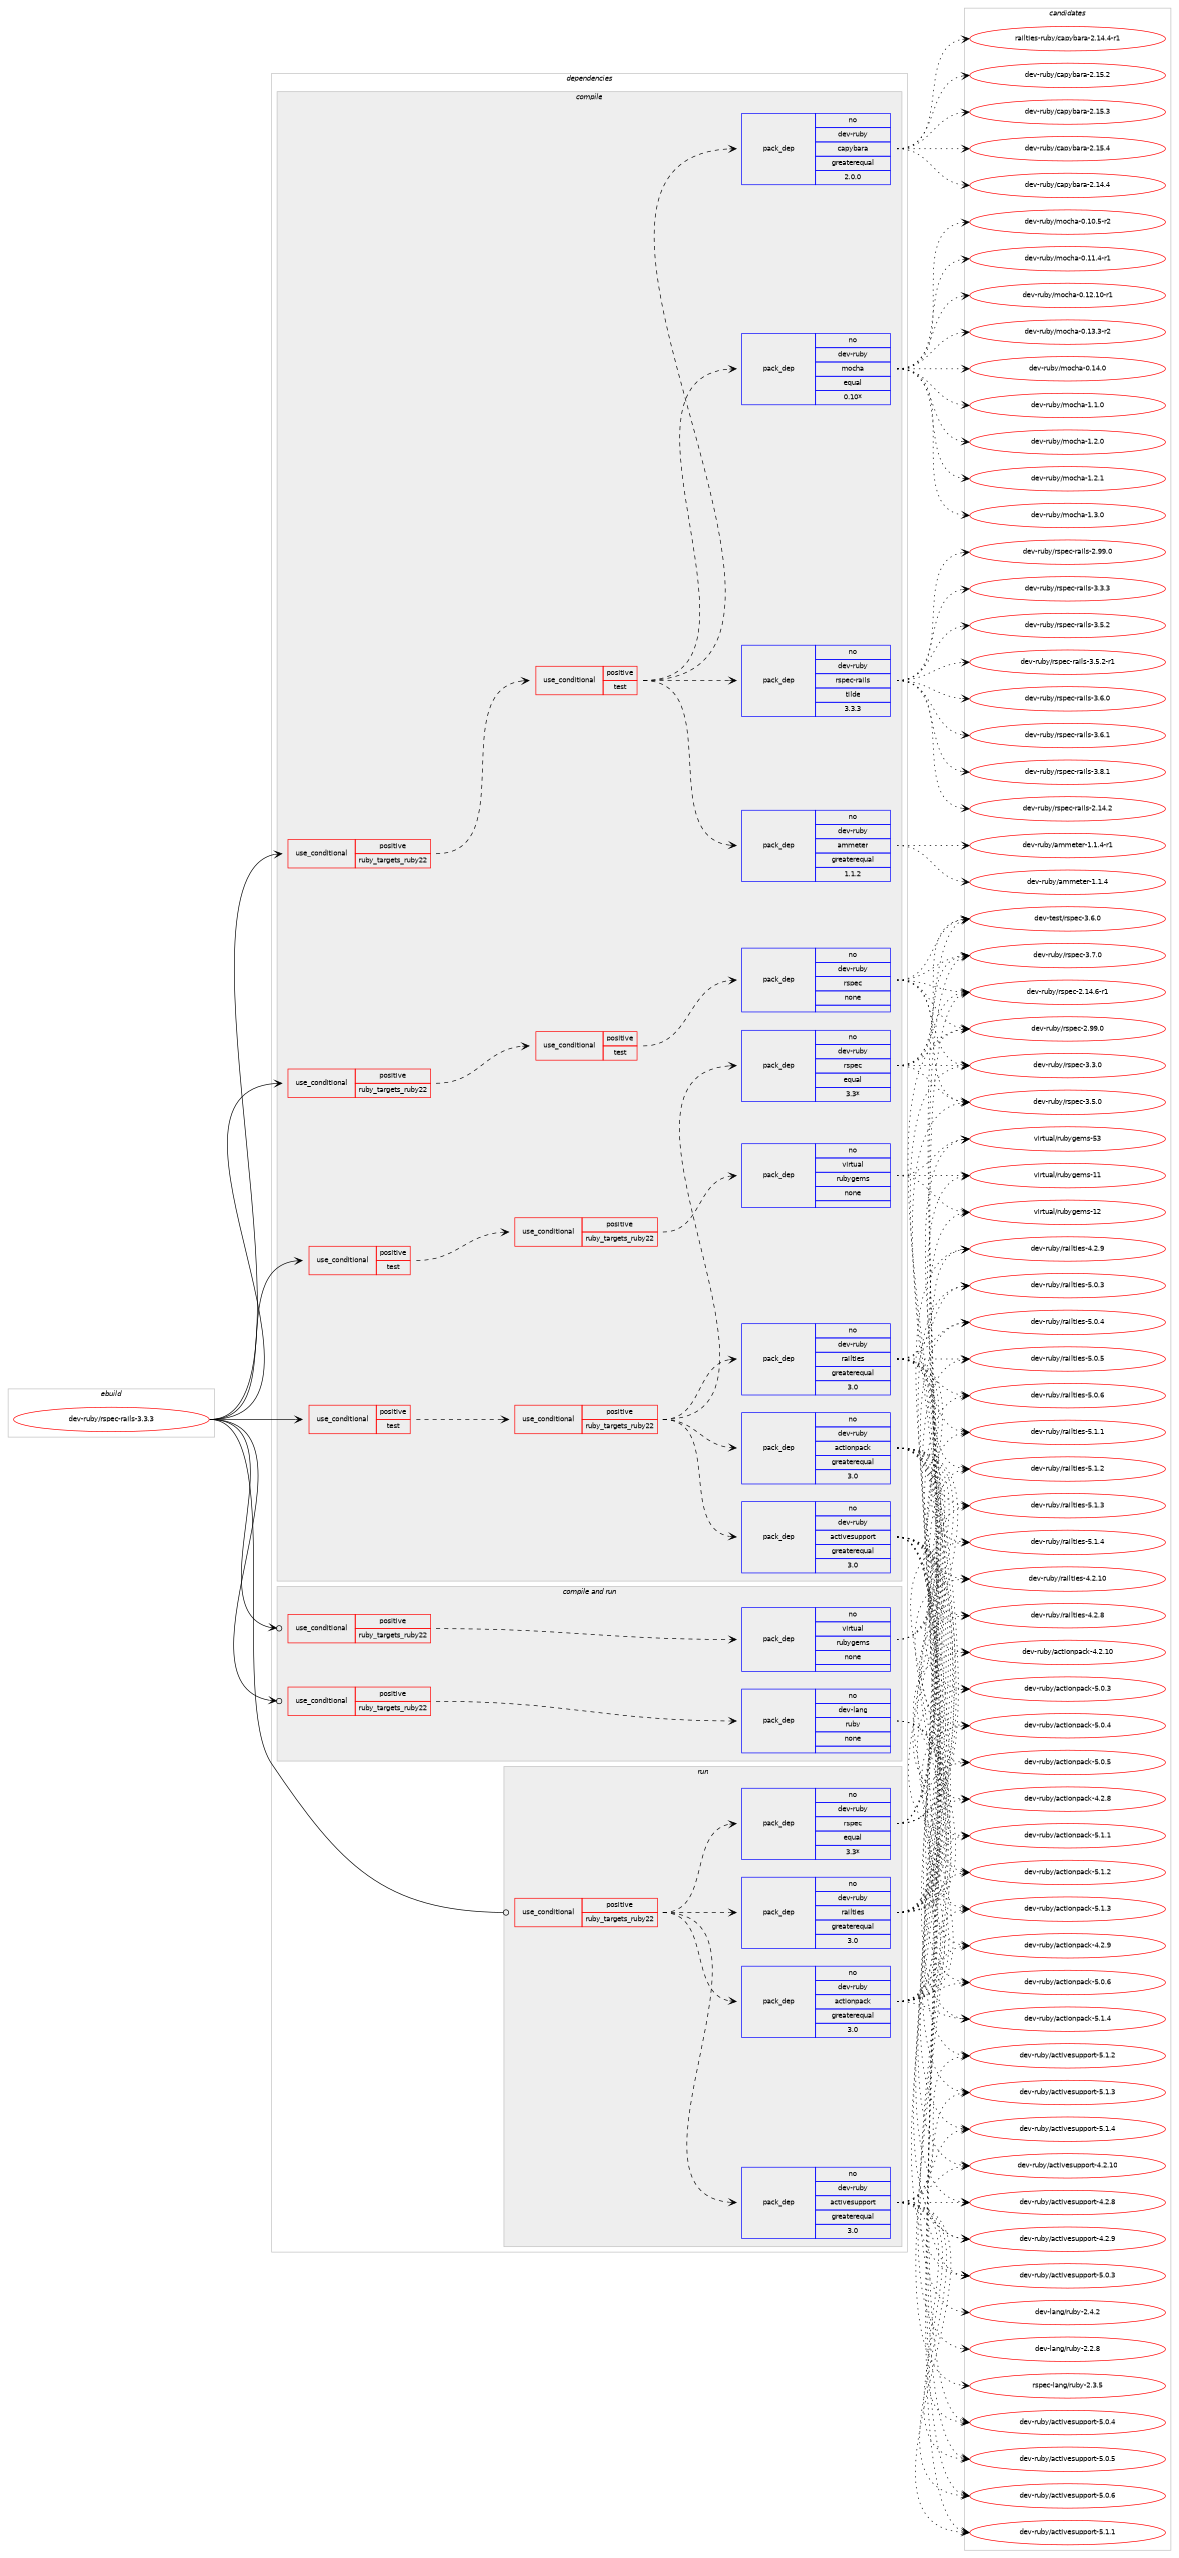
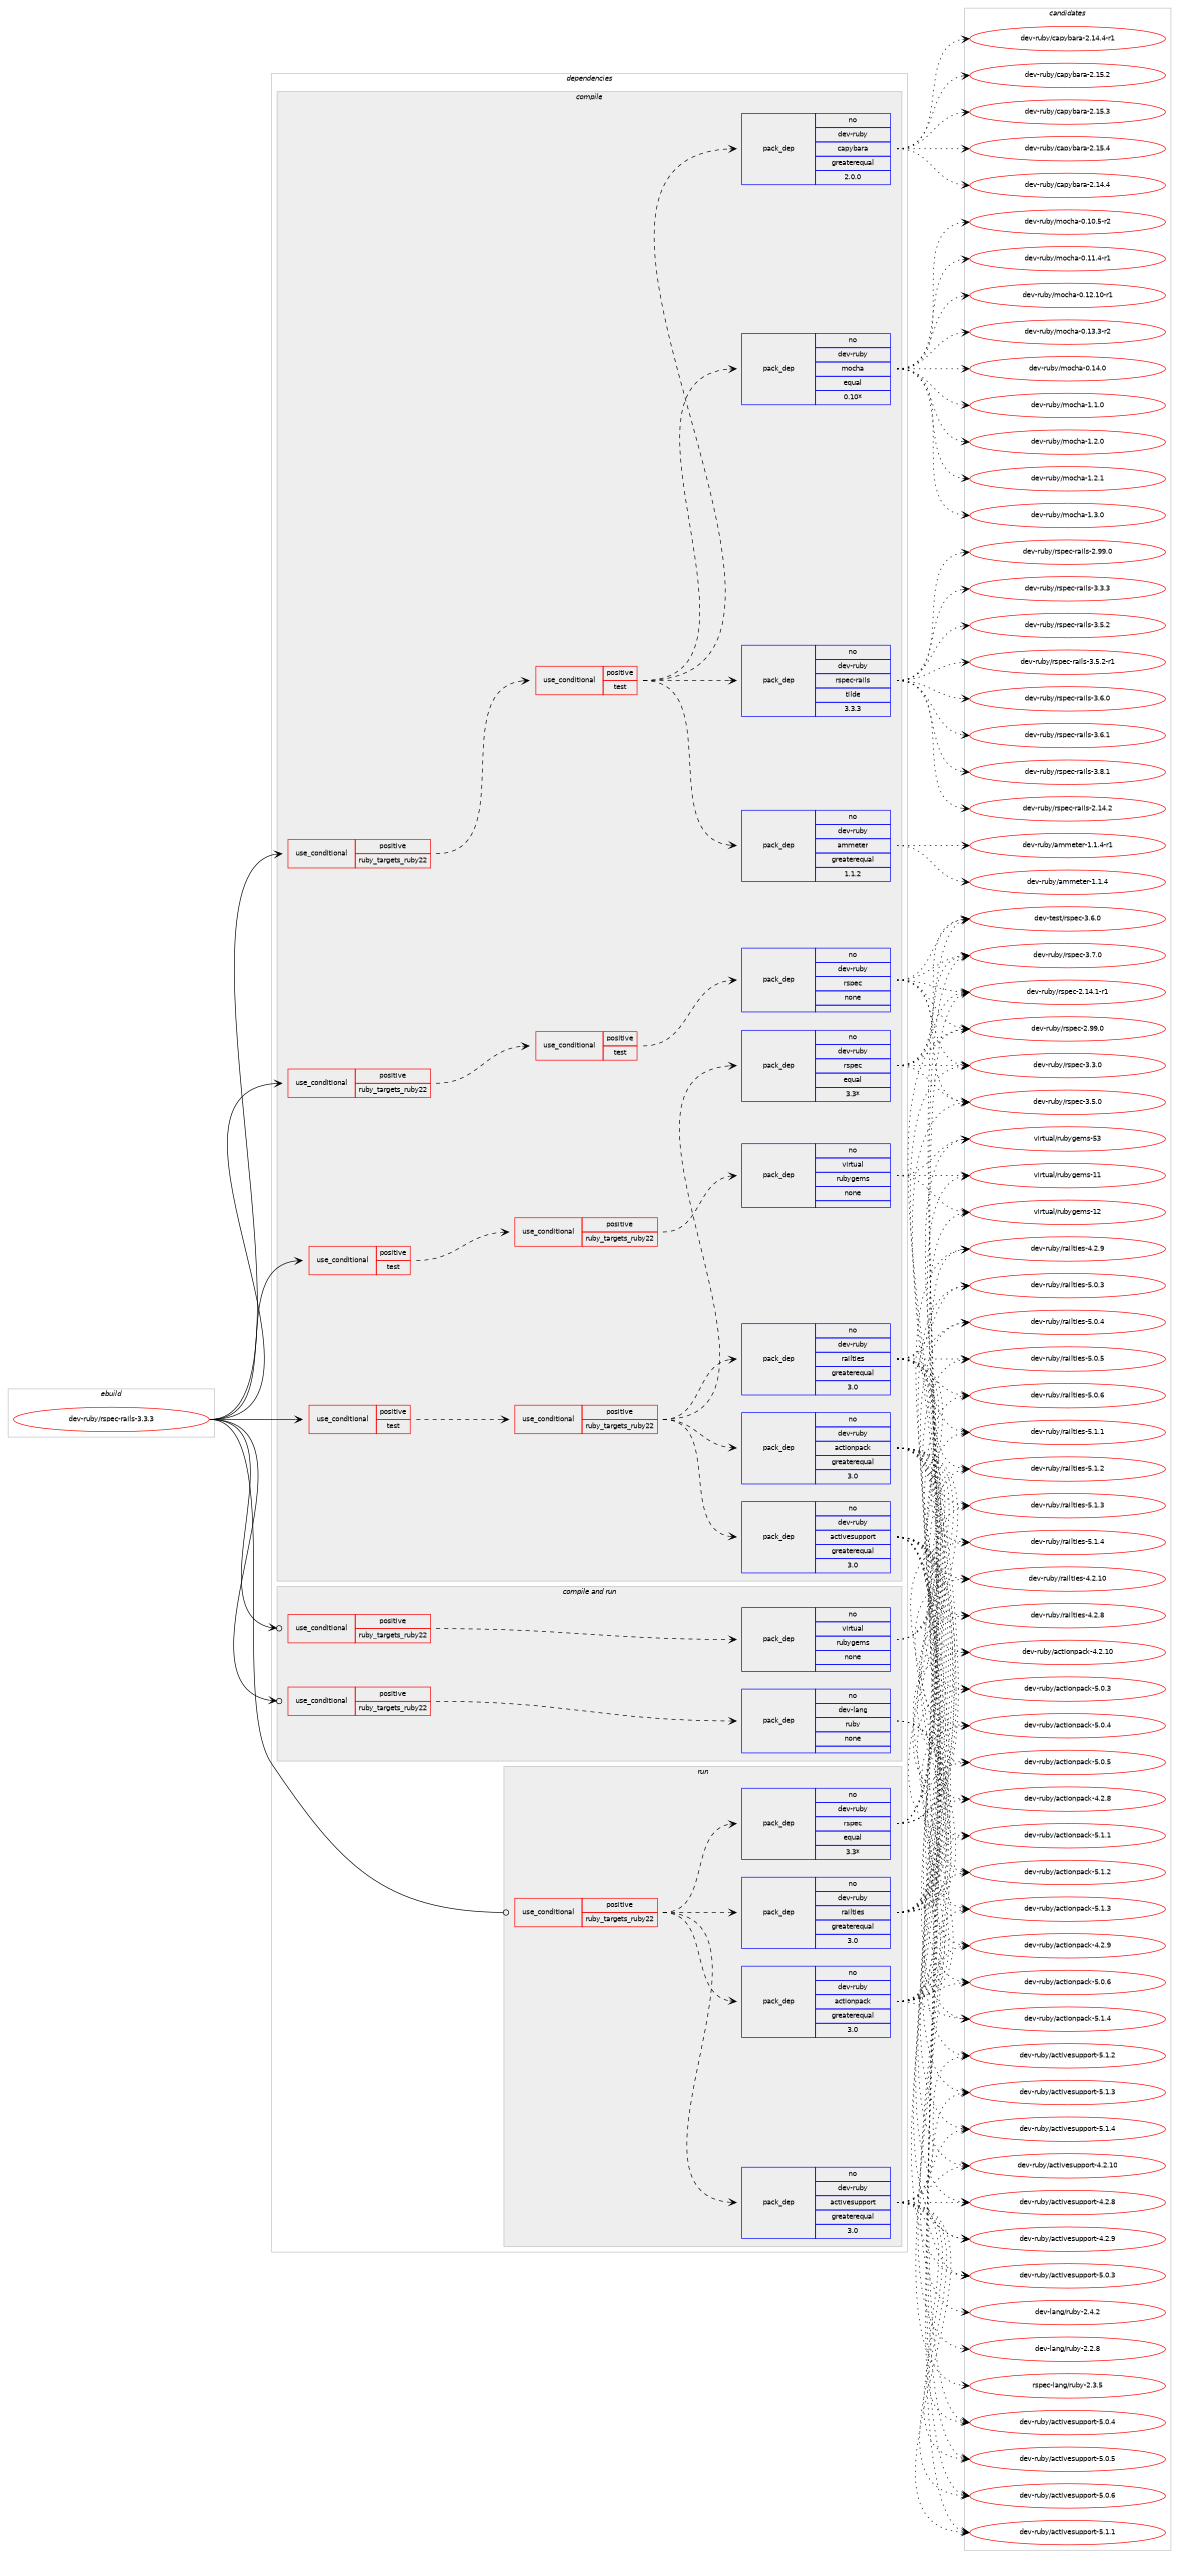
(1068, 39) -> (1068, 39)
(1068, 992) -> (1068, 992)
